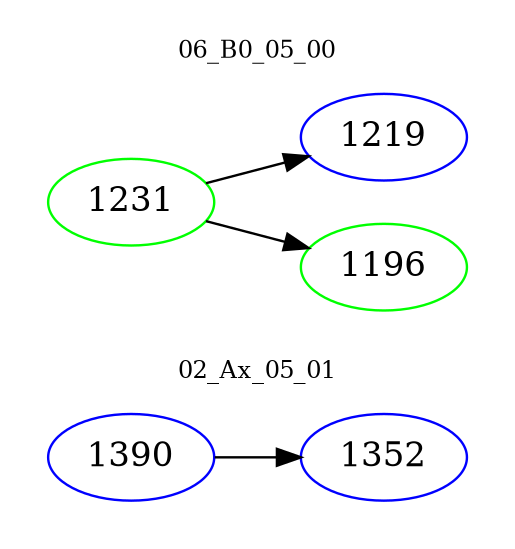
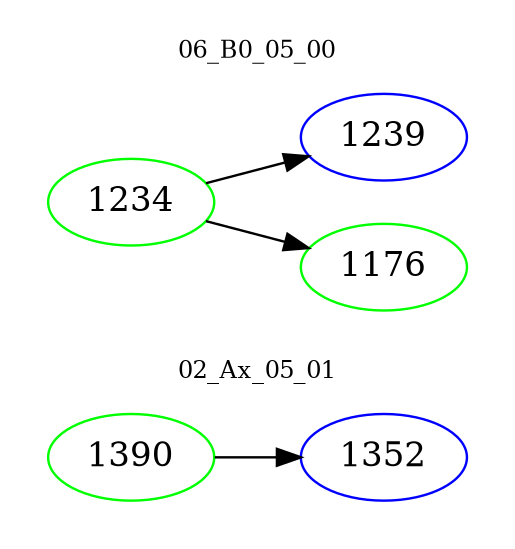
(384, 137) -> (384, 137)
(131, 202) -> (131, 202)
(384, 267) -> (384, 267)
(131, 457) -> (131, 457)
